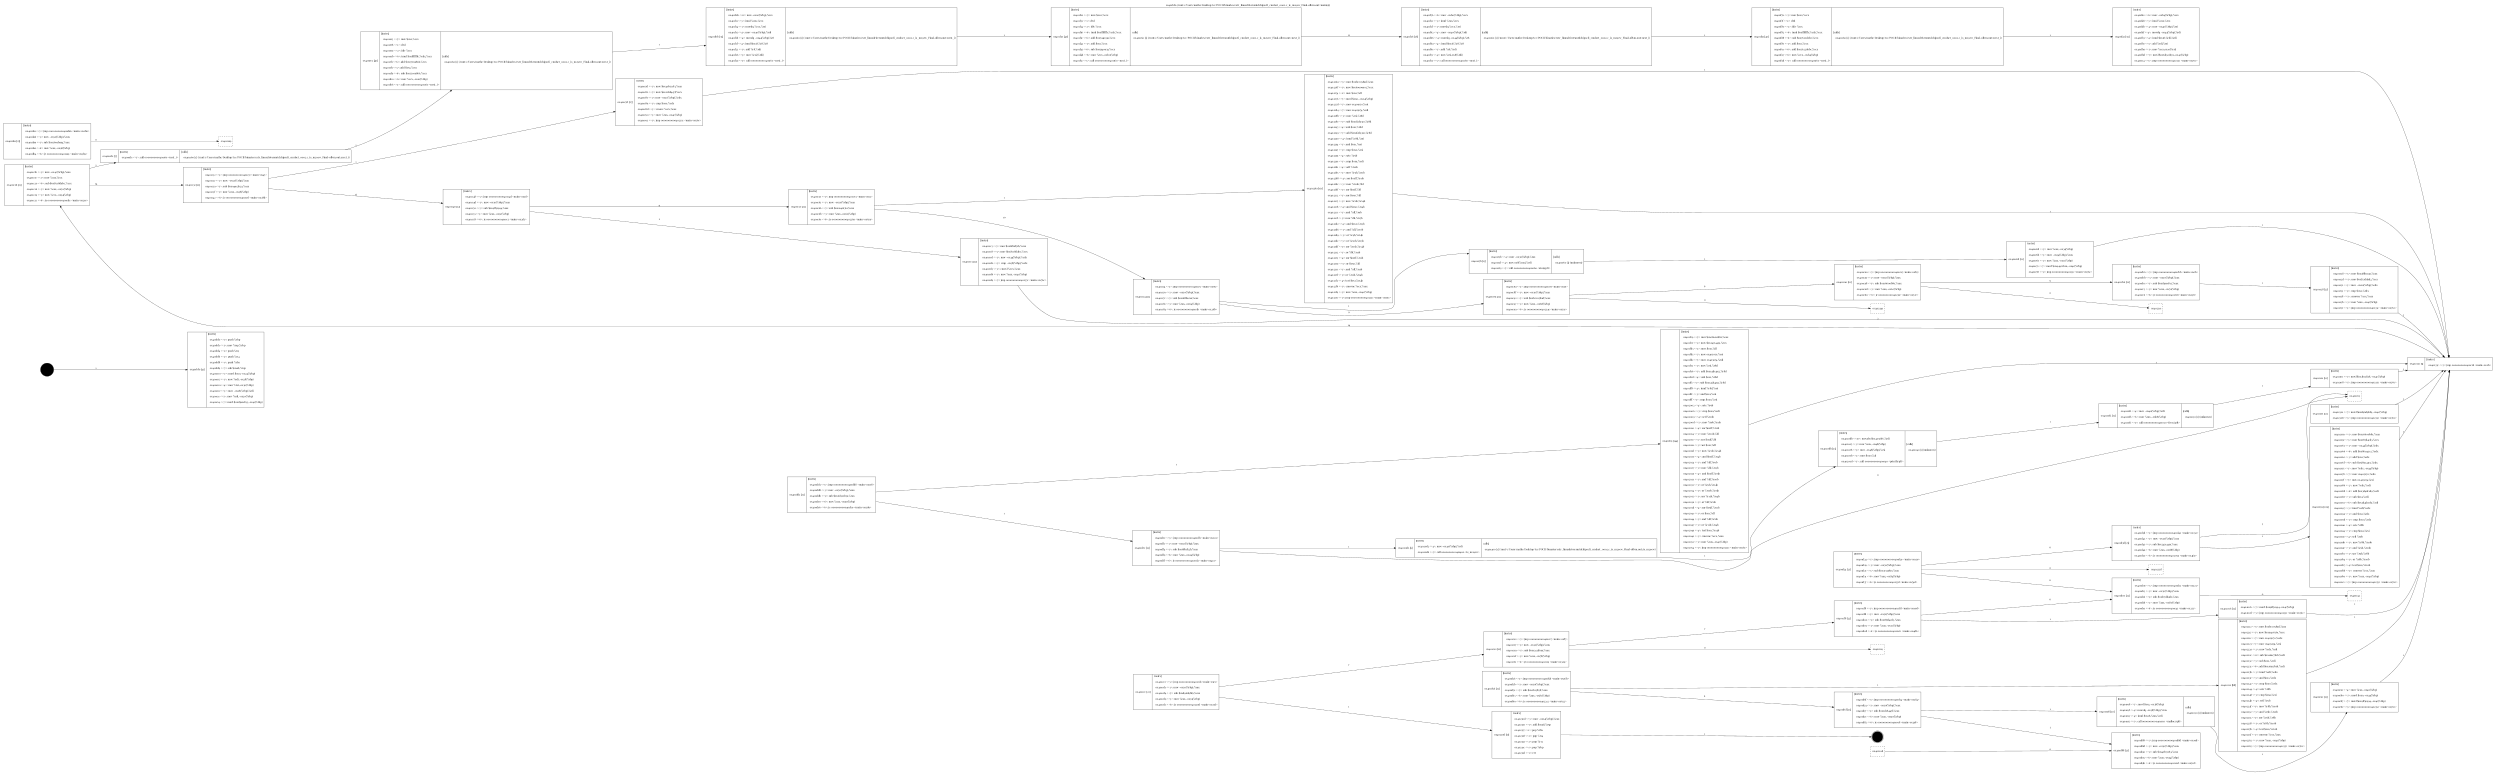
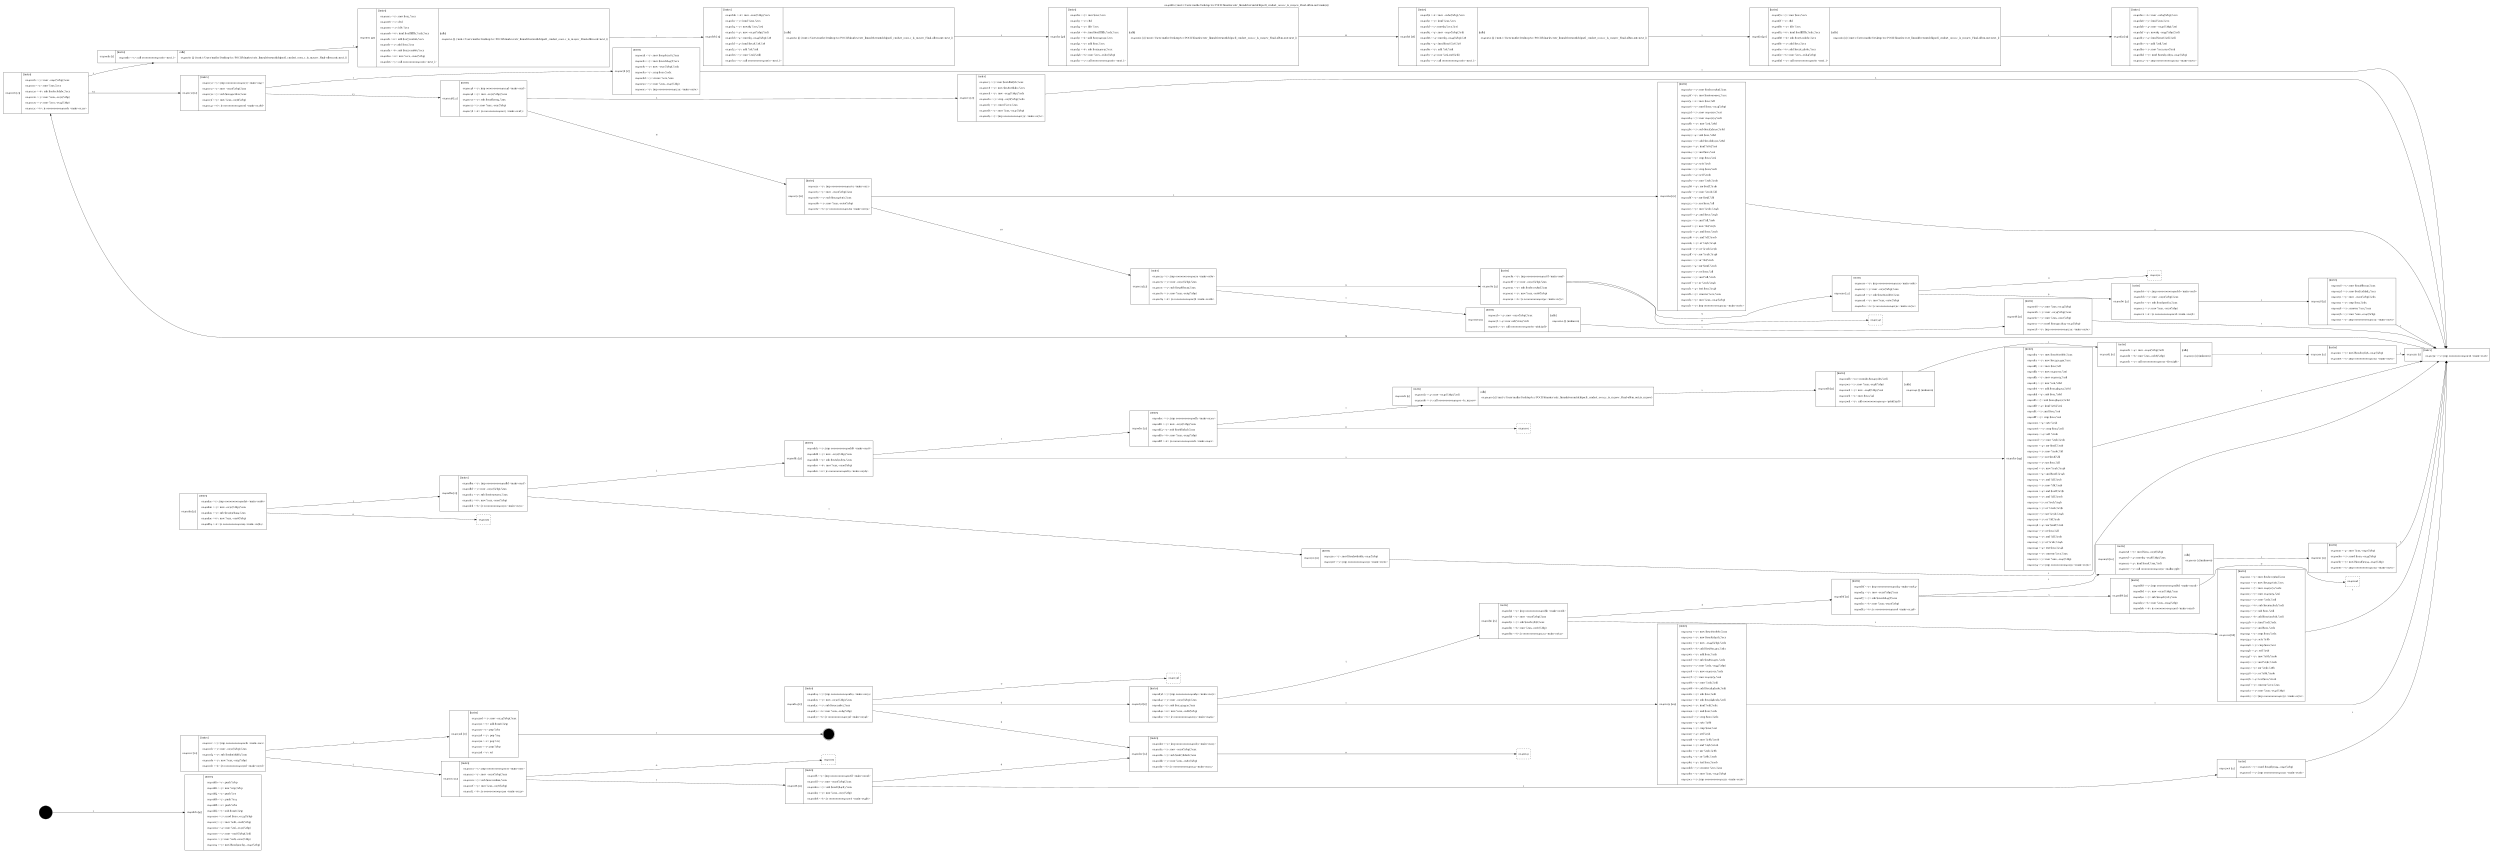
none -> (484, 493)
(2310, 499) -> (1349, 673)
(1997, 751) -> (2270, 565)
